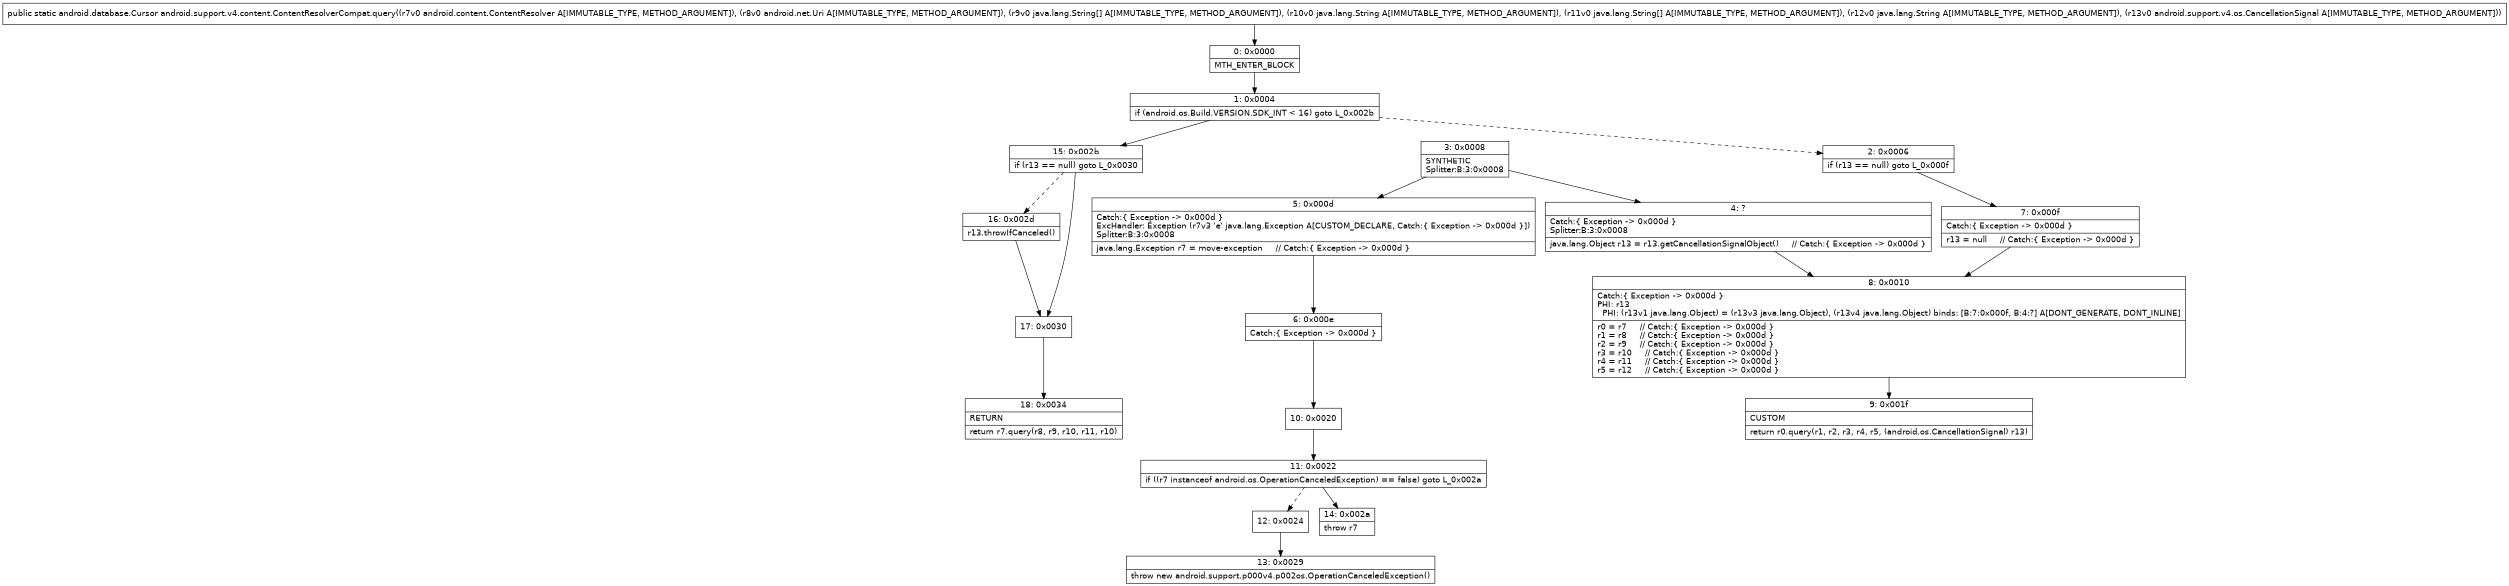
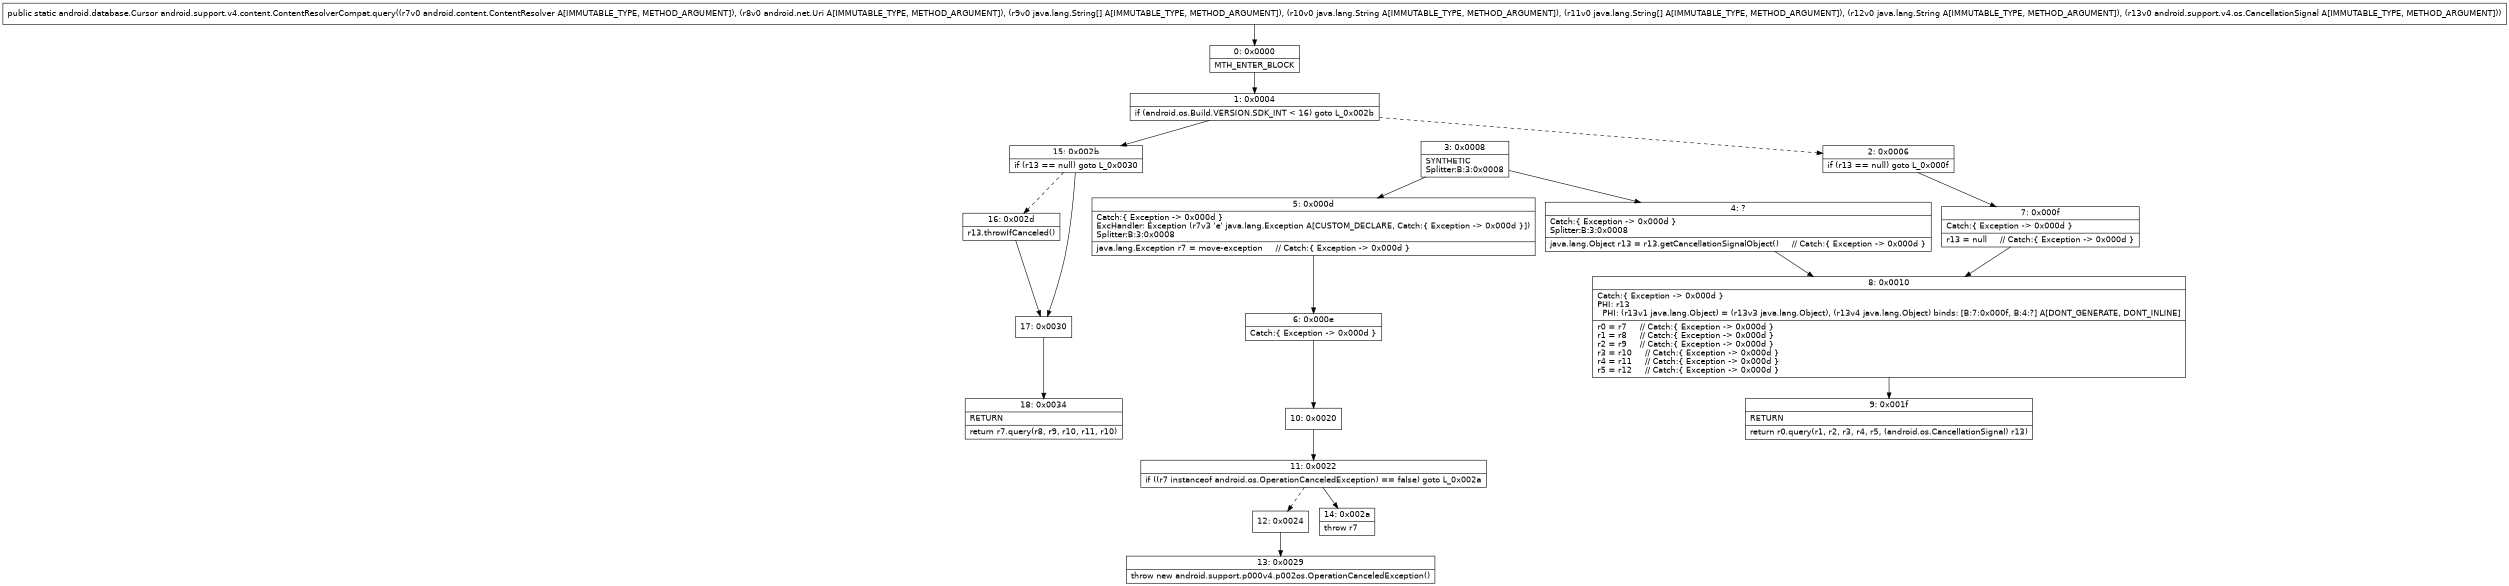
(1768, 418) -> (1767, 418)
